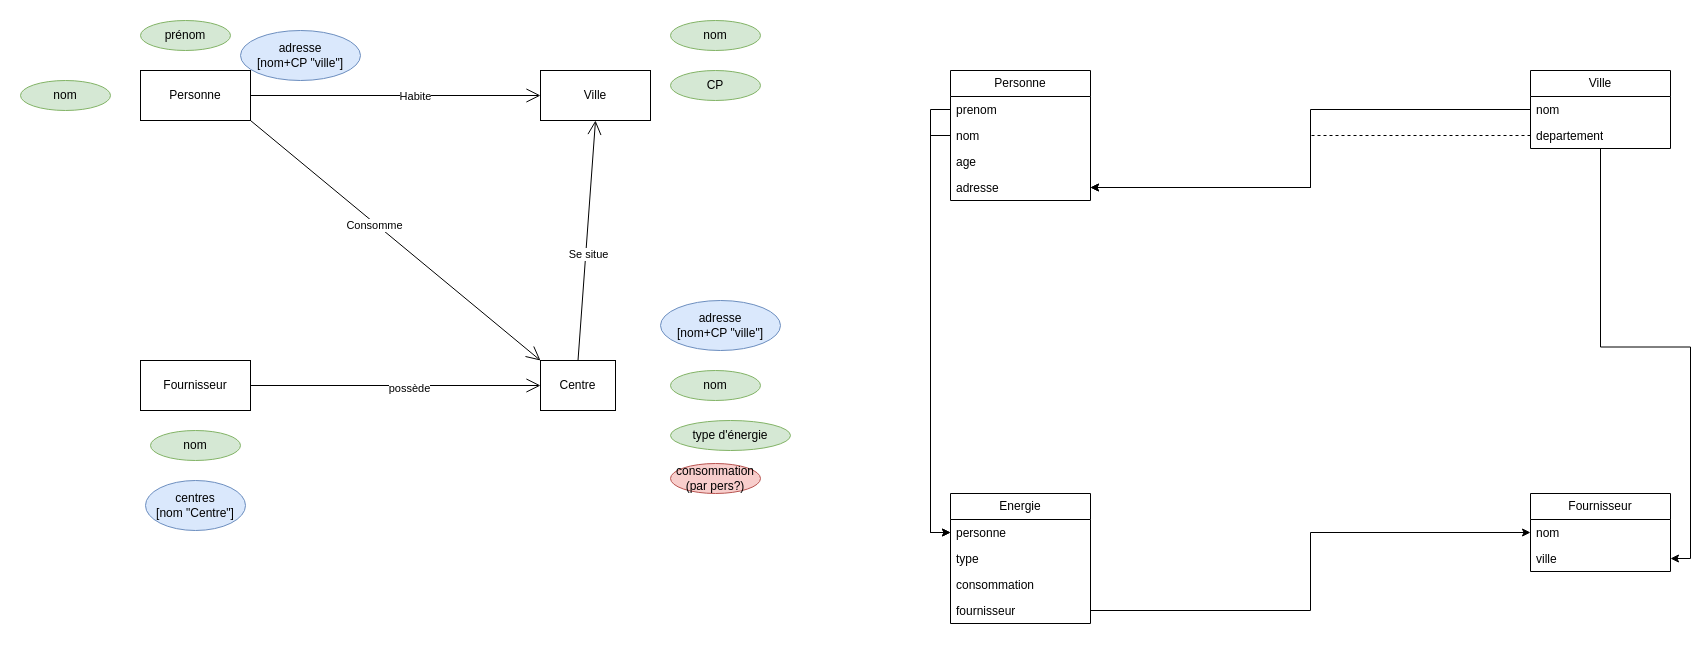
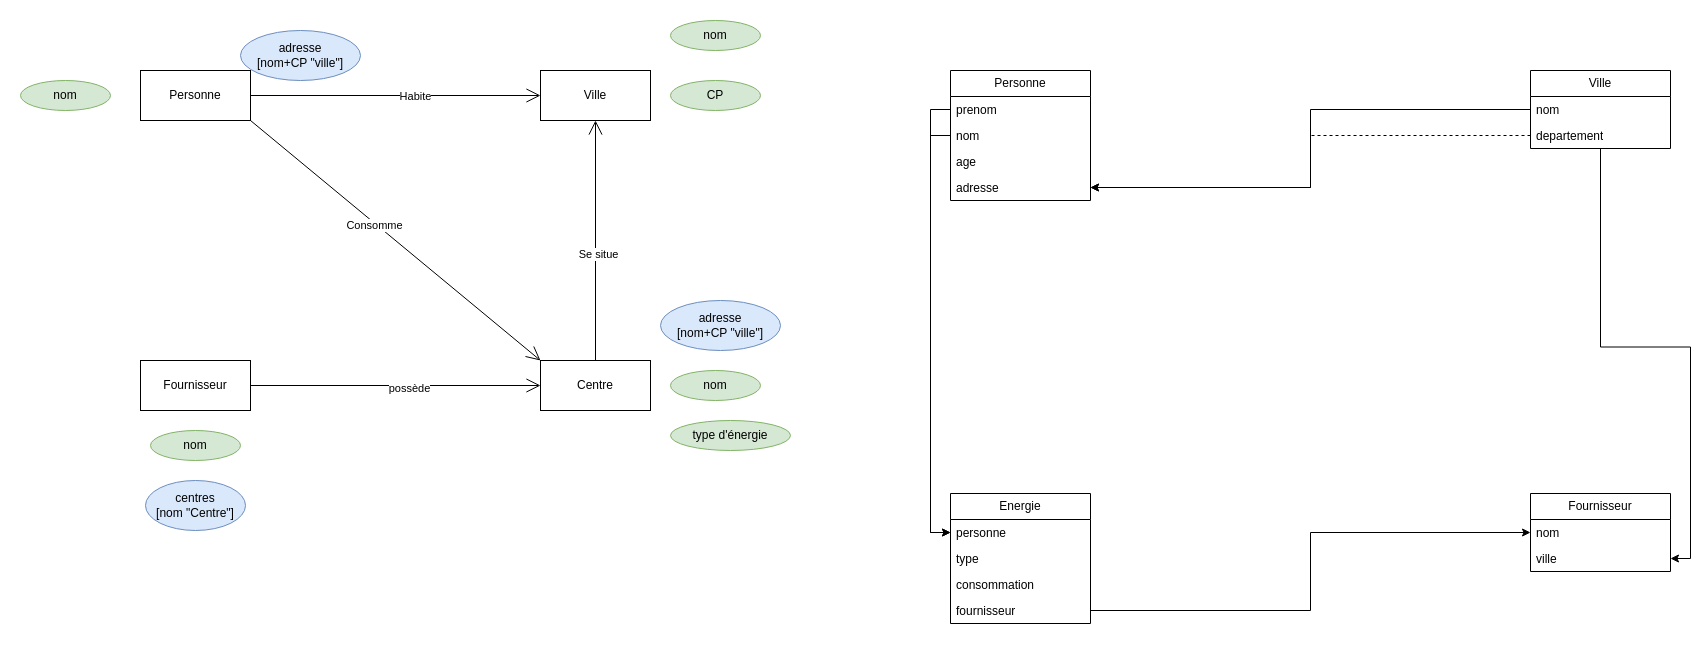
(186, 36) -> none
(716, 86) -> (716, 96)
(578, 386) -> (596, 386)
(716, 479) -> none
